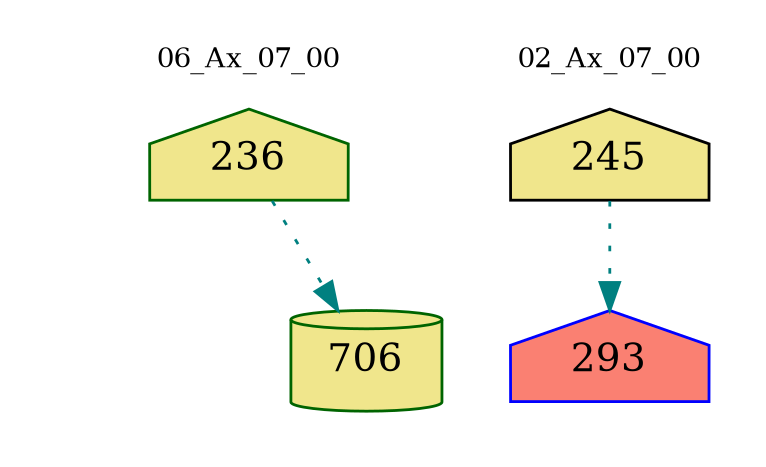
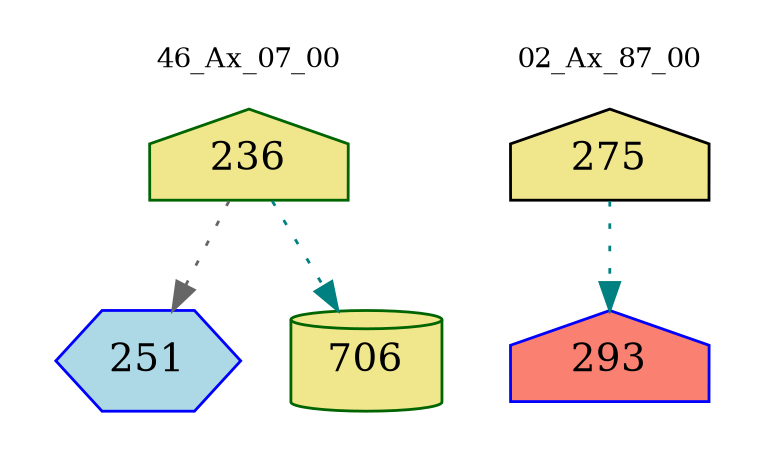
(249, 60) -> (249, 60)
(610, 60) -> (610, 60)
(610, 159) -> (610, 159)
none -> (148, 361)
